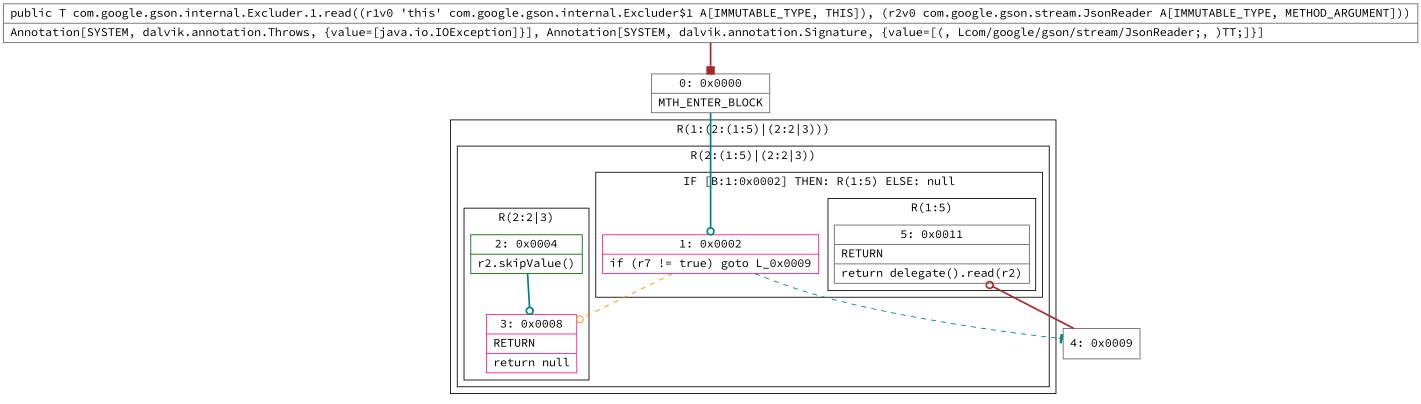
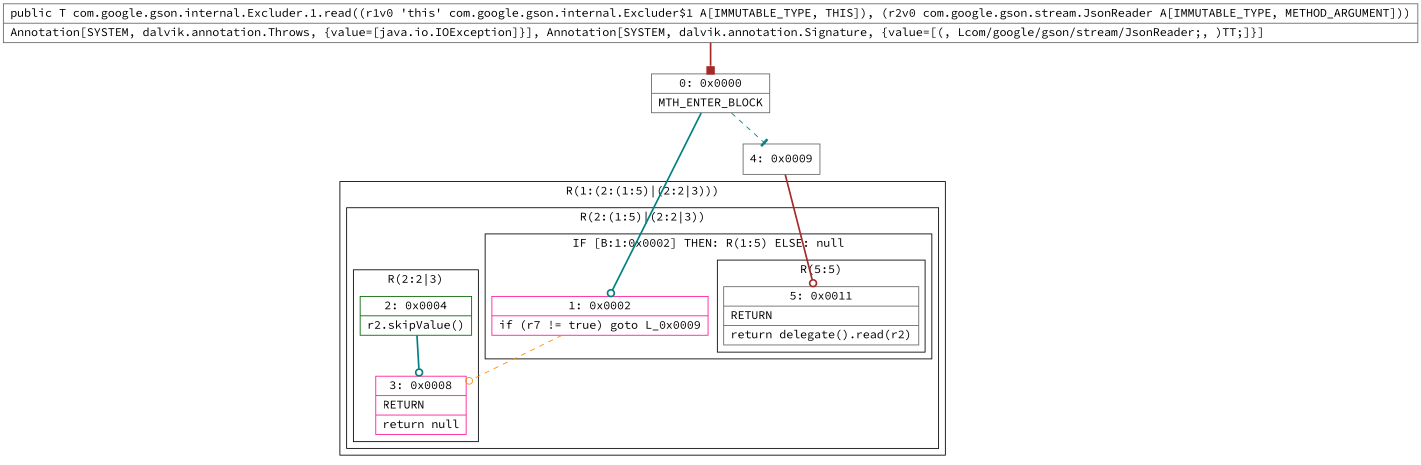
(932, 208) -> (821, 270)
(905, 315) -> (747, 127)
